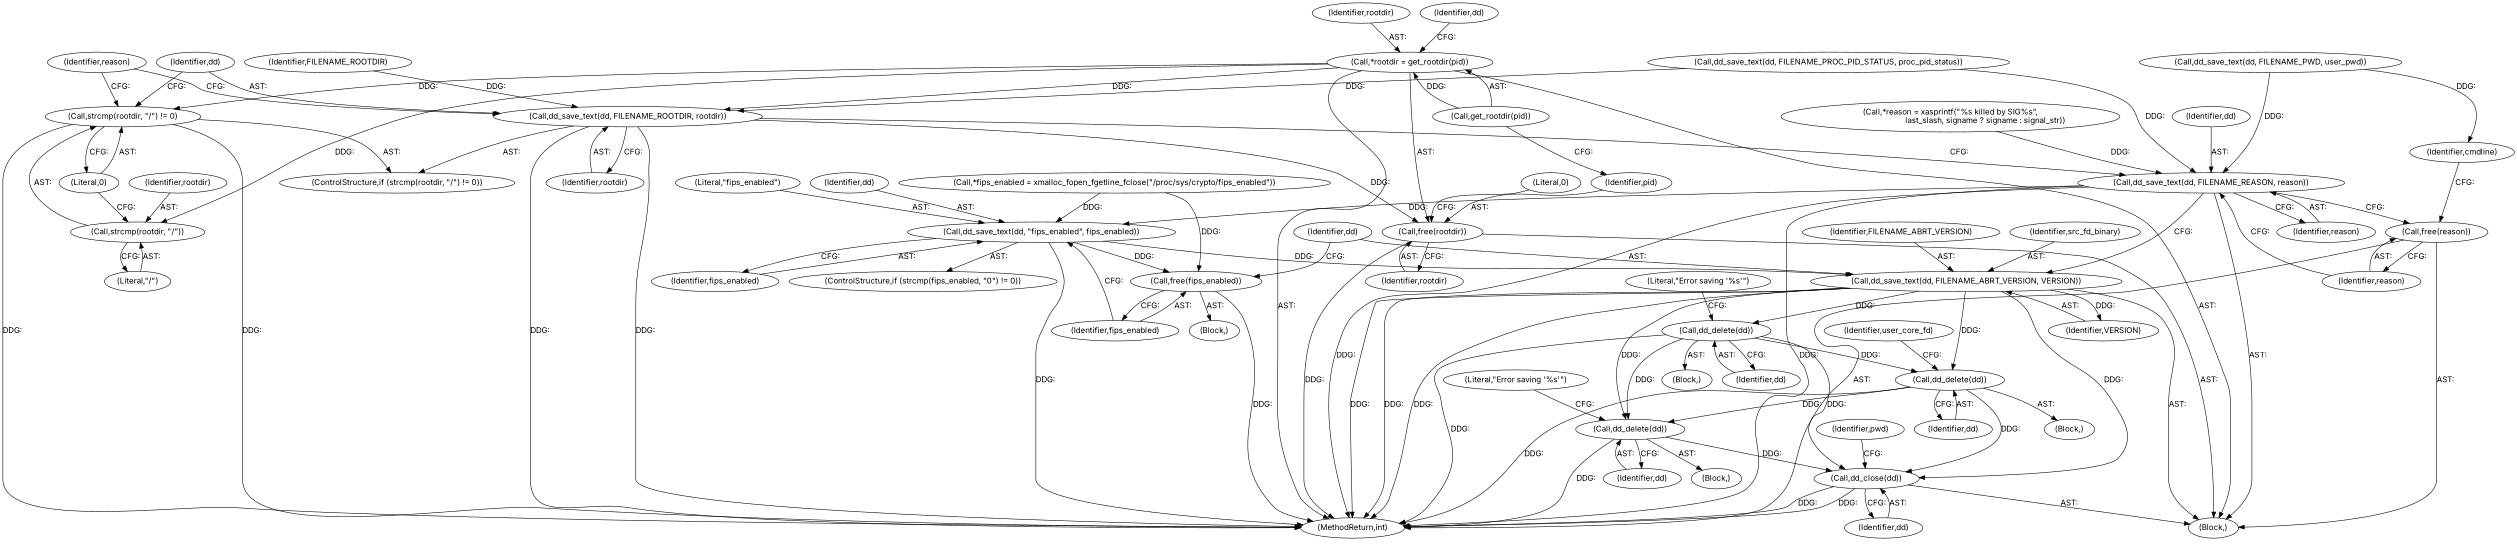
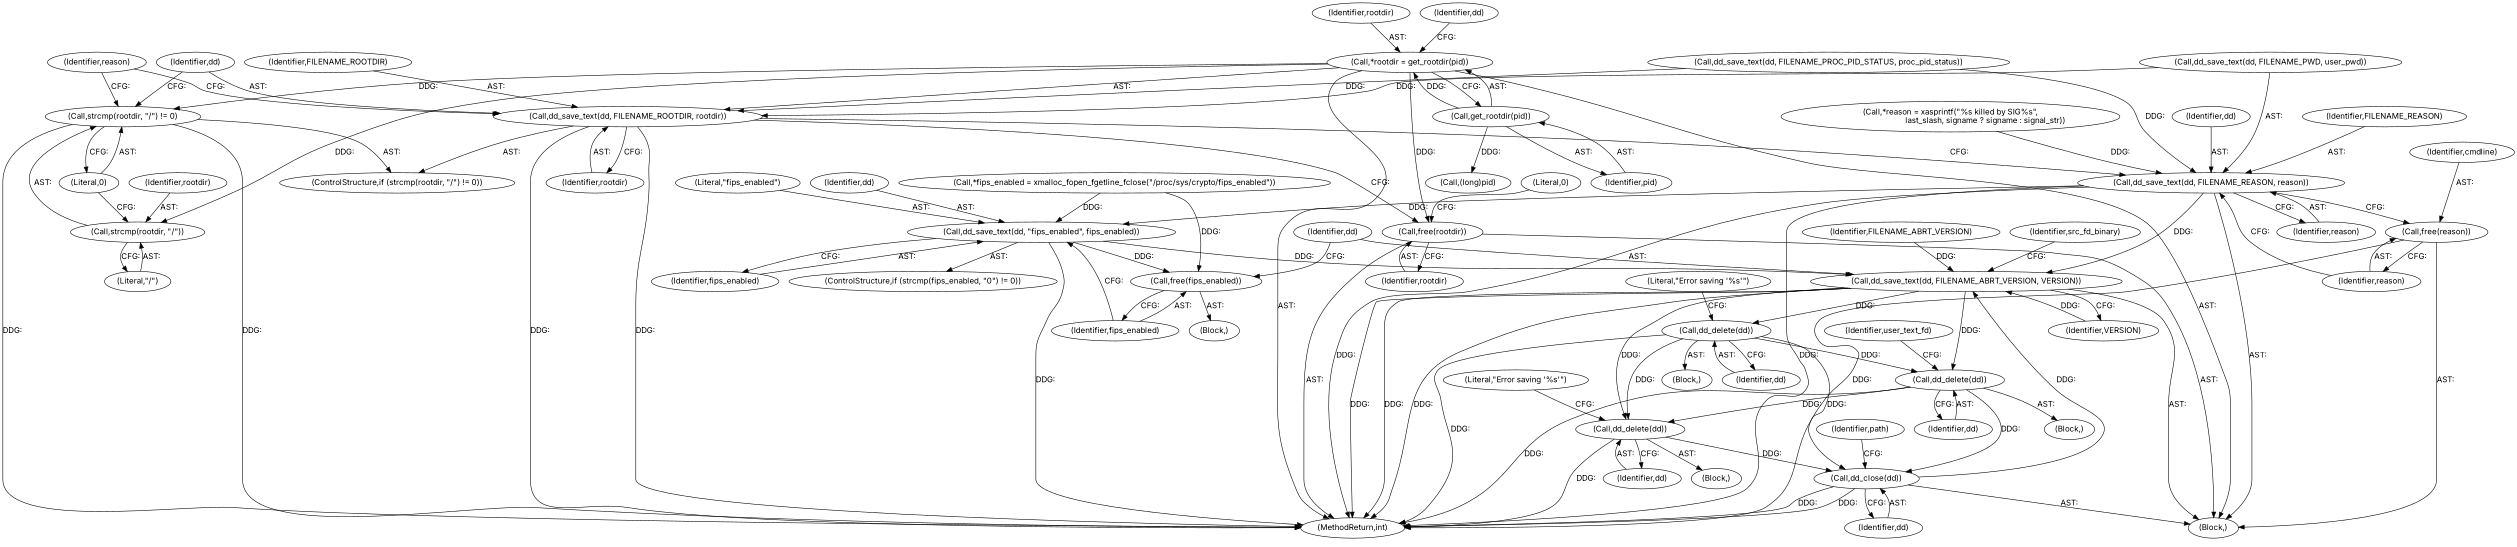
(2439, 84) -> (1359, 92)
none -> (1455, 86)
(497, 87) -> (497, 87)
(1123, 87) -> (1123, 87)
(2275, 117) -> (2275, 117)
none -> (2385, 117)
(1427, 152) -> (1427, 152)
(1585, 152) -> (1585, 152)
(1382, 183) -> (1382, 183)
none -> (1468, 183)
(2466, 183) -> (2466, 183)
(1527, 194) -> (1584, 136)
(2184, 232) -> (2184, 232)
(1947, 257) -> (1947, 257)
(2037, 257) -> (2037, 257)
(2071, 306) -> (2071, 306)
(2107, 306) -> (2107, 306)
(1889, 331) -> (1889, 331)
(1316, 380) -> (1316, 380)
(1863, 380) -> (1863, 380)
(1251, 414) -> none
(1860, 429) -> (1860, 429)
(2125, 447) -> (2102, 435)
